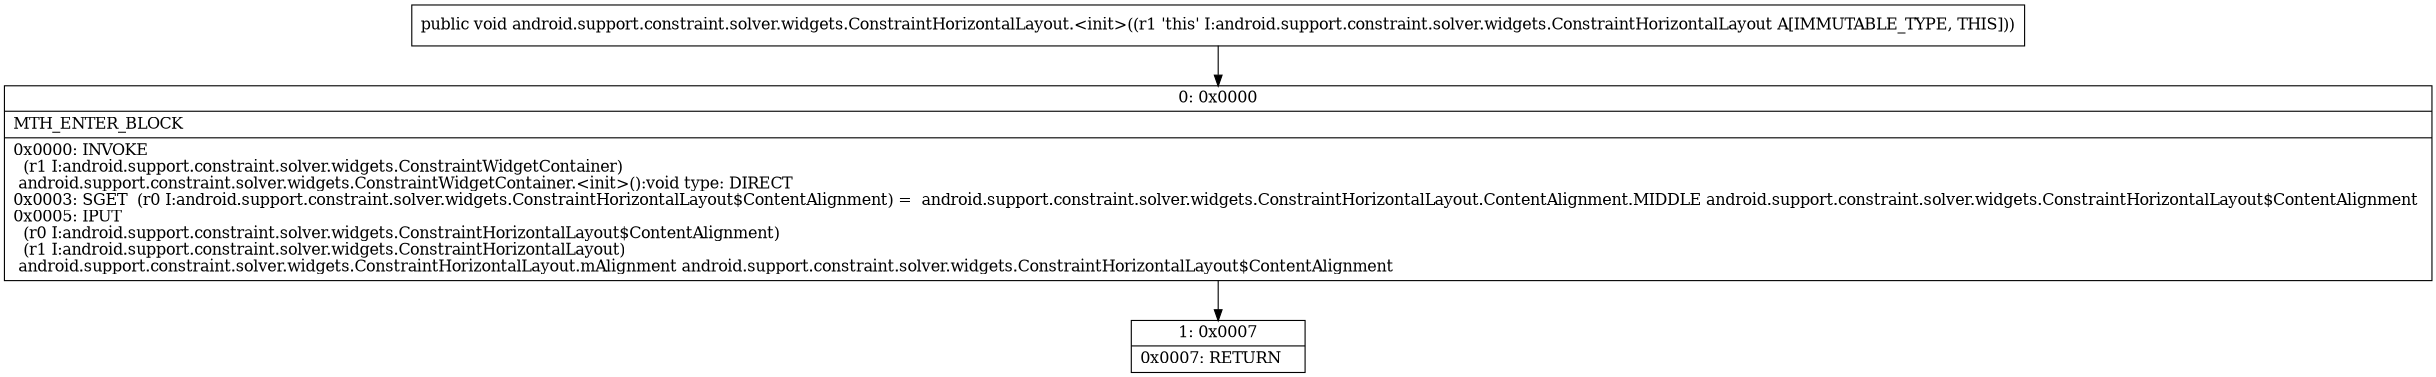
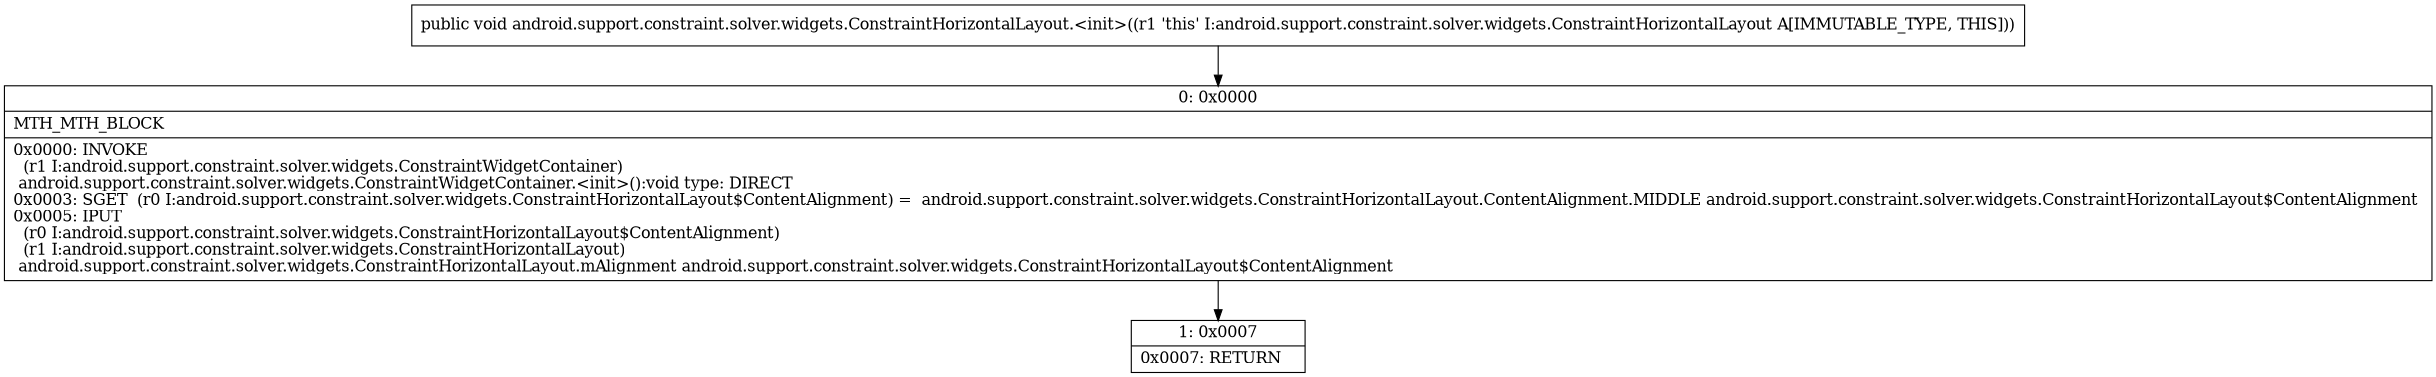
(99, 124) -> (89, 124)
